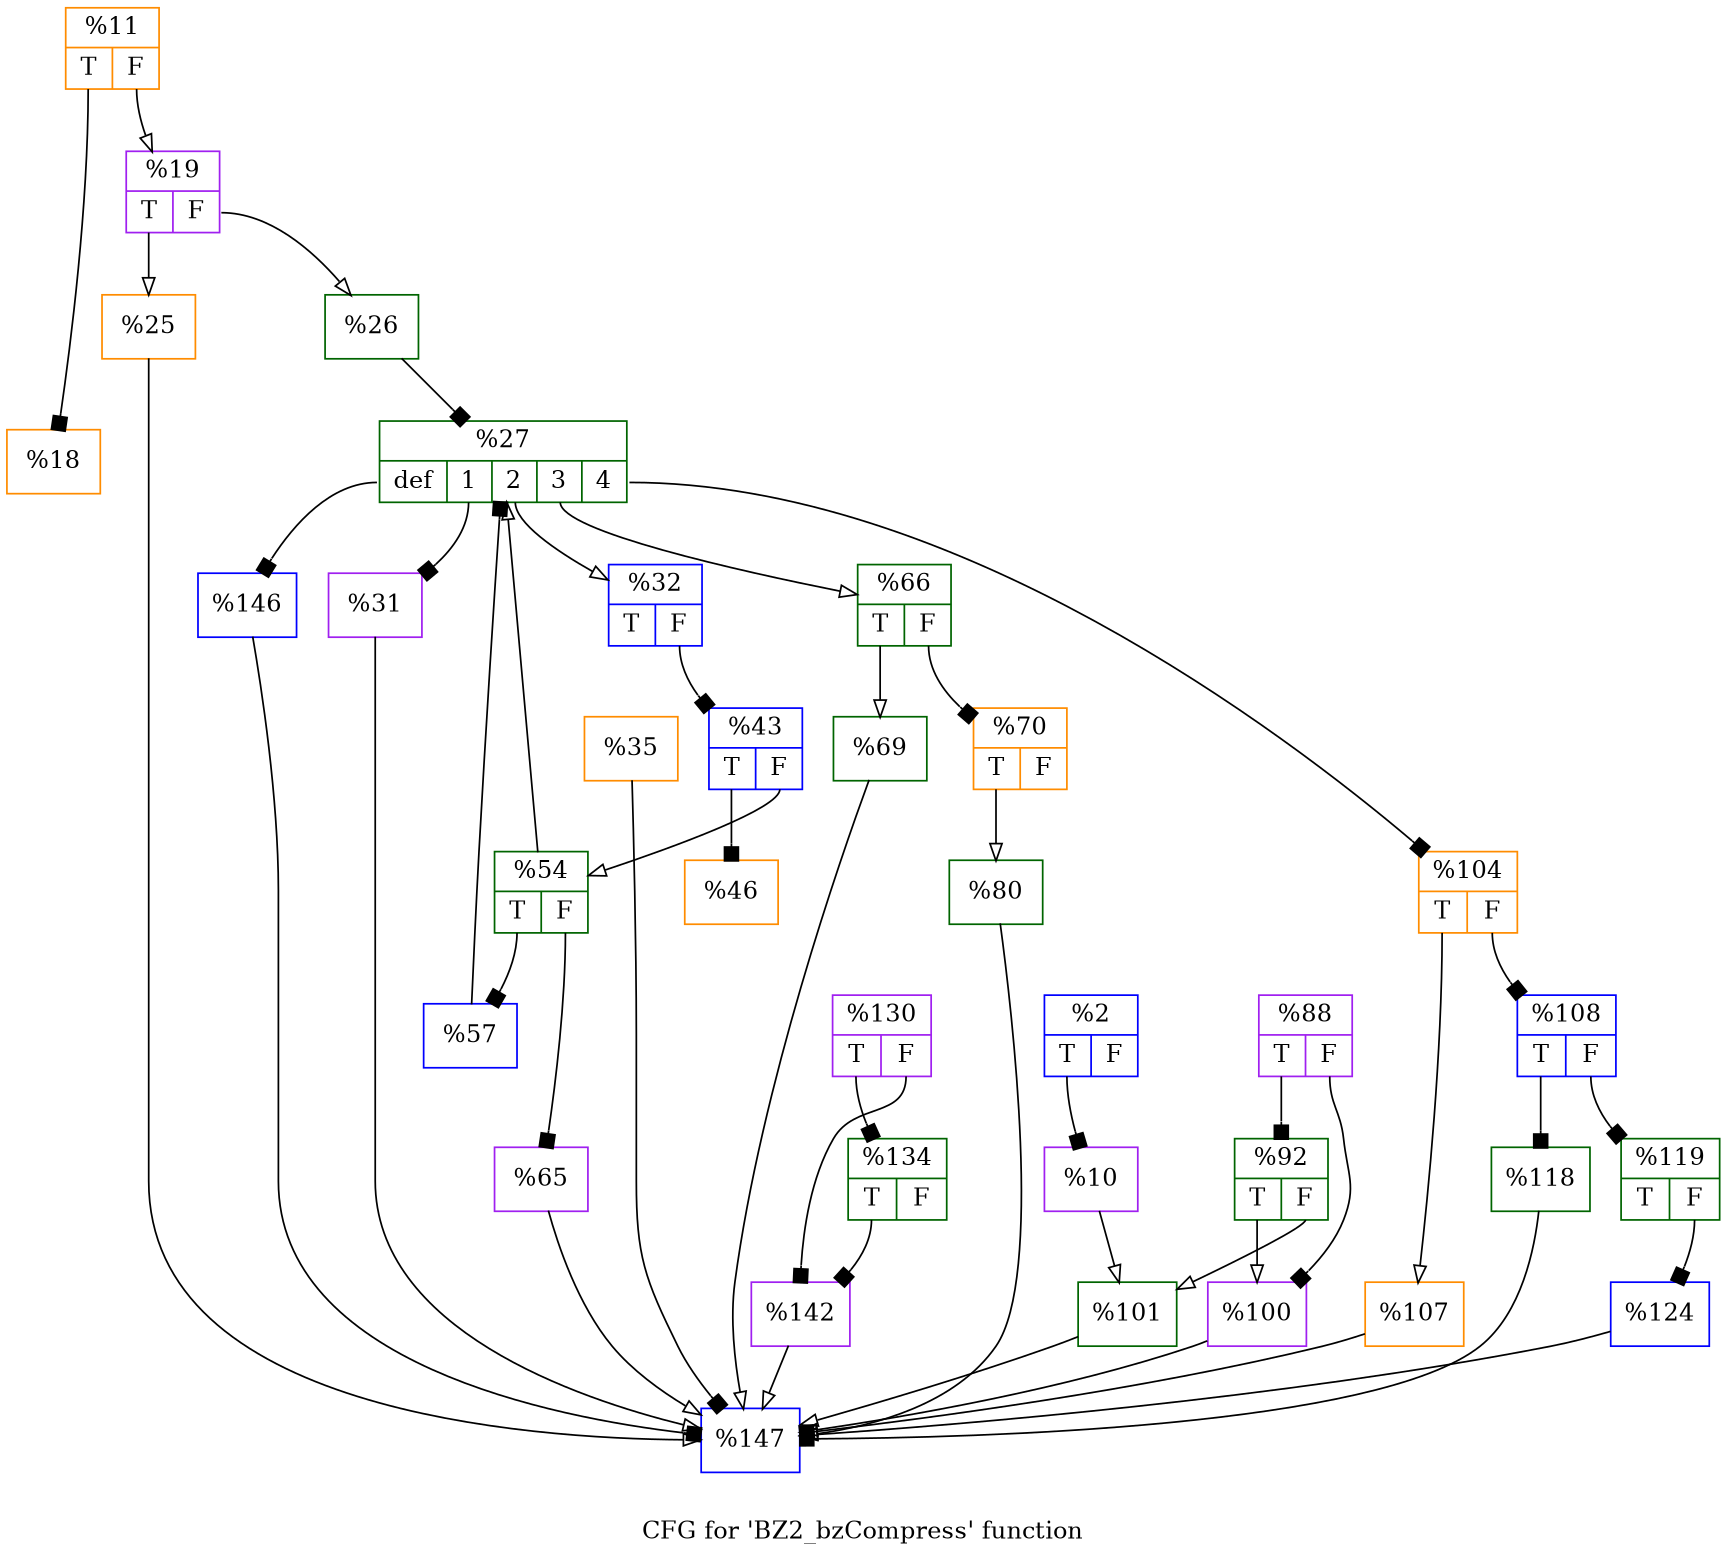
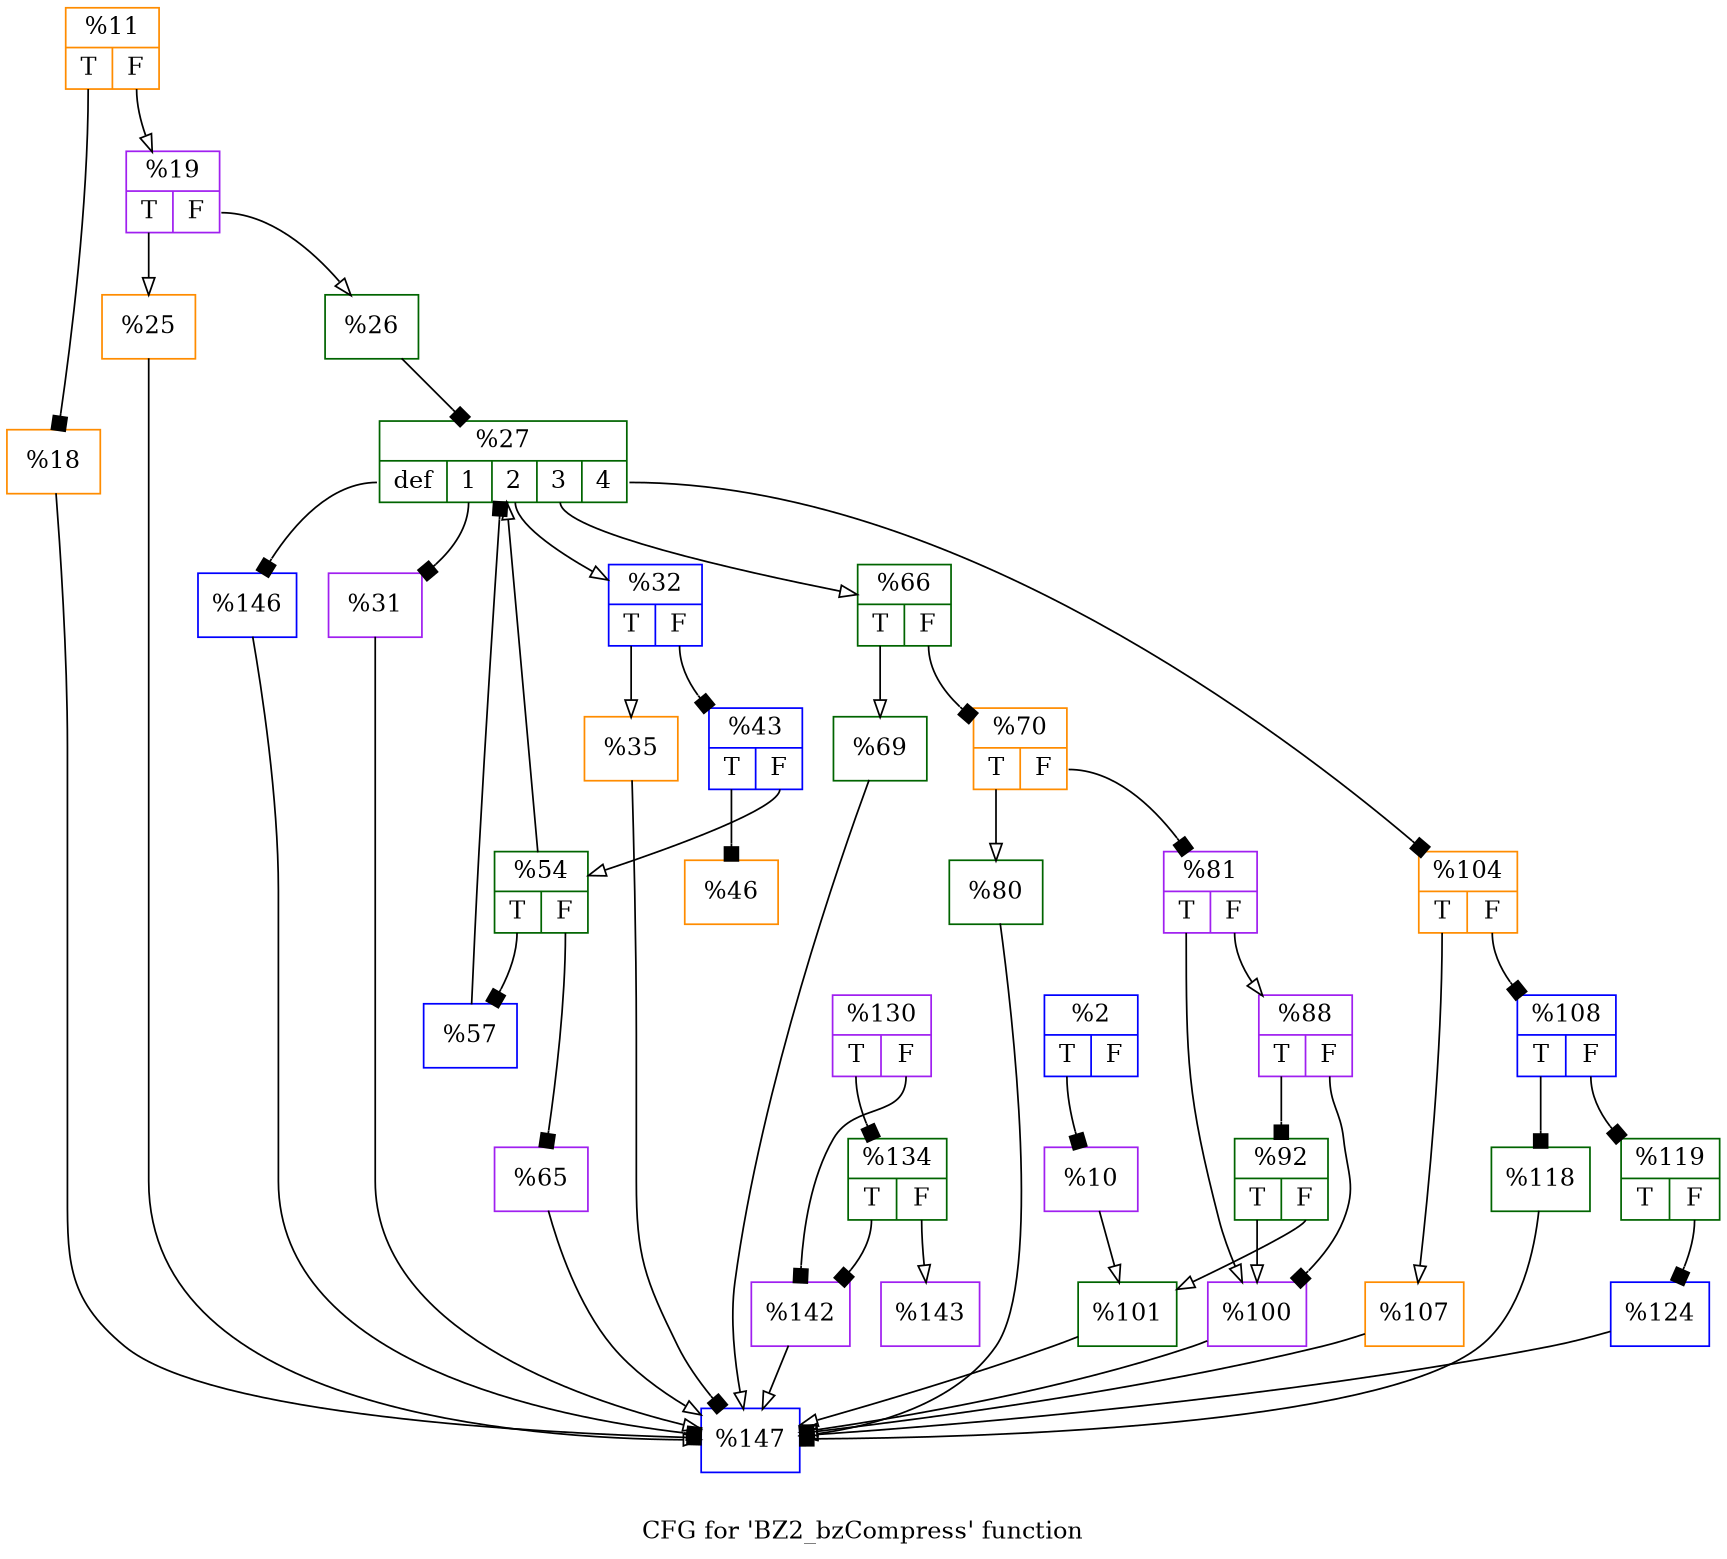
none -> (631, 673)
none -> (1210, 892)
none -> (68, 1214)
none -> (930, 1314)
